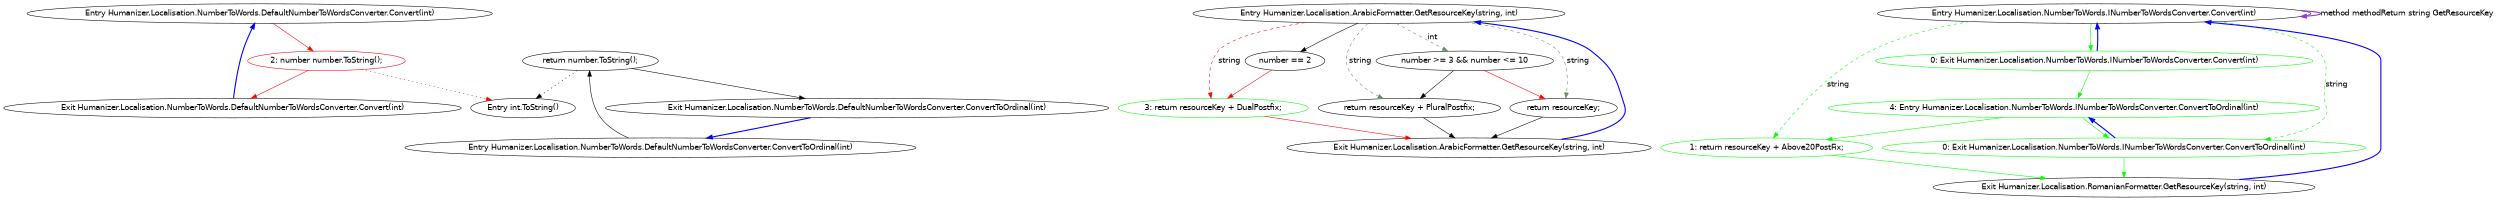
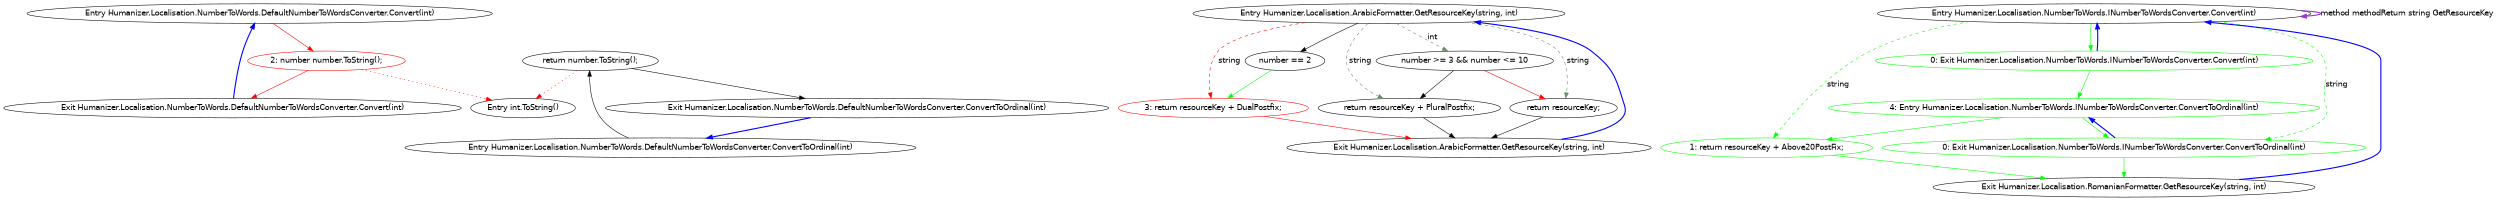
(559, 83) -> (559, 83)
(1252, 83) -> (1252, 83)
(1213, 108) -> (1213, 108)
